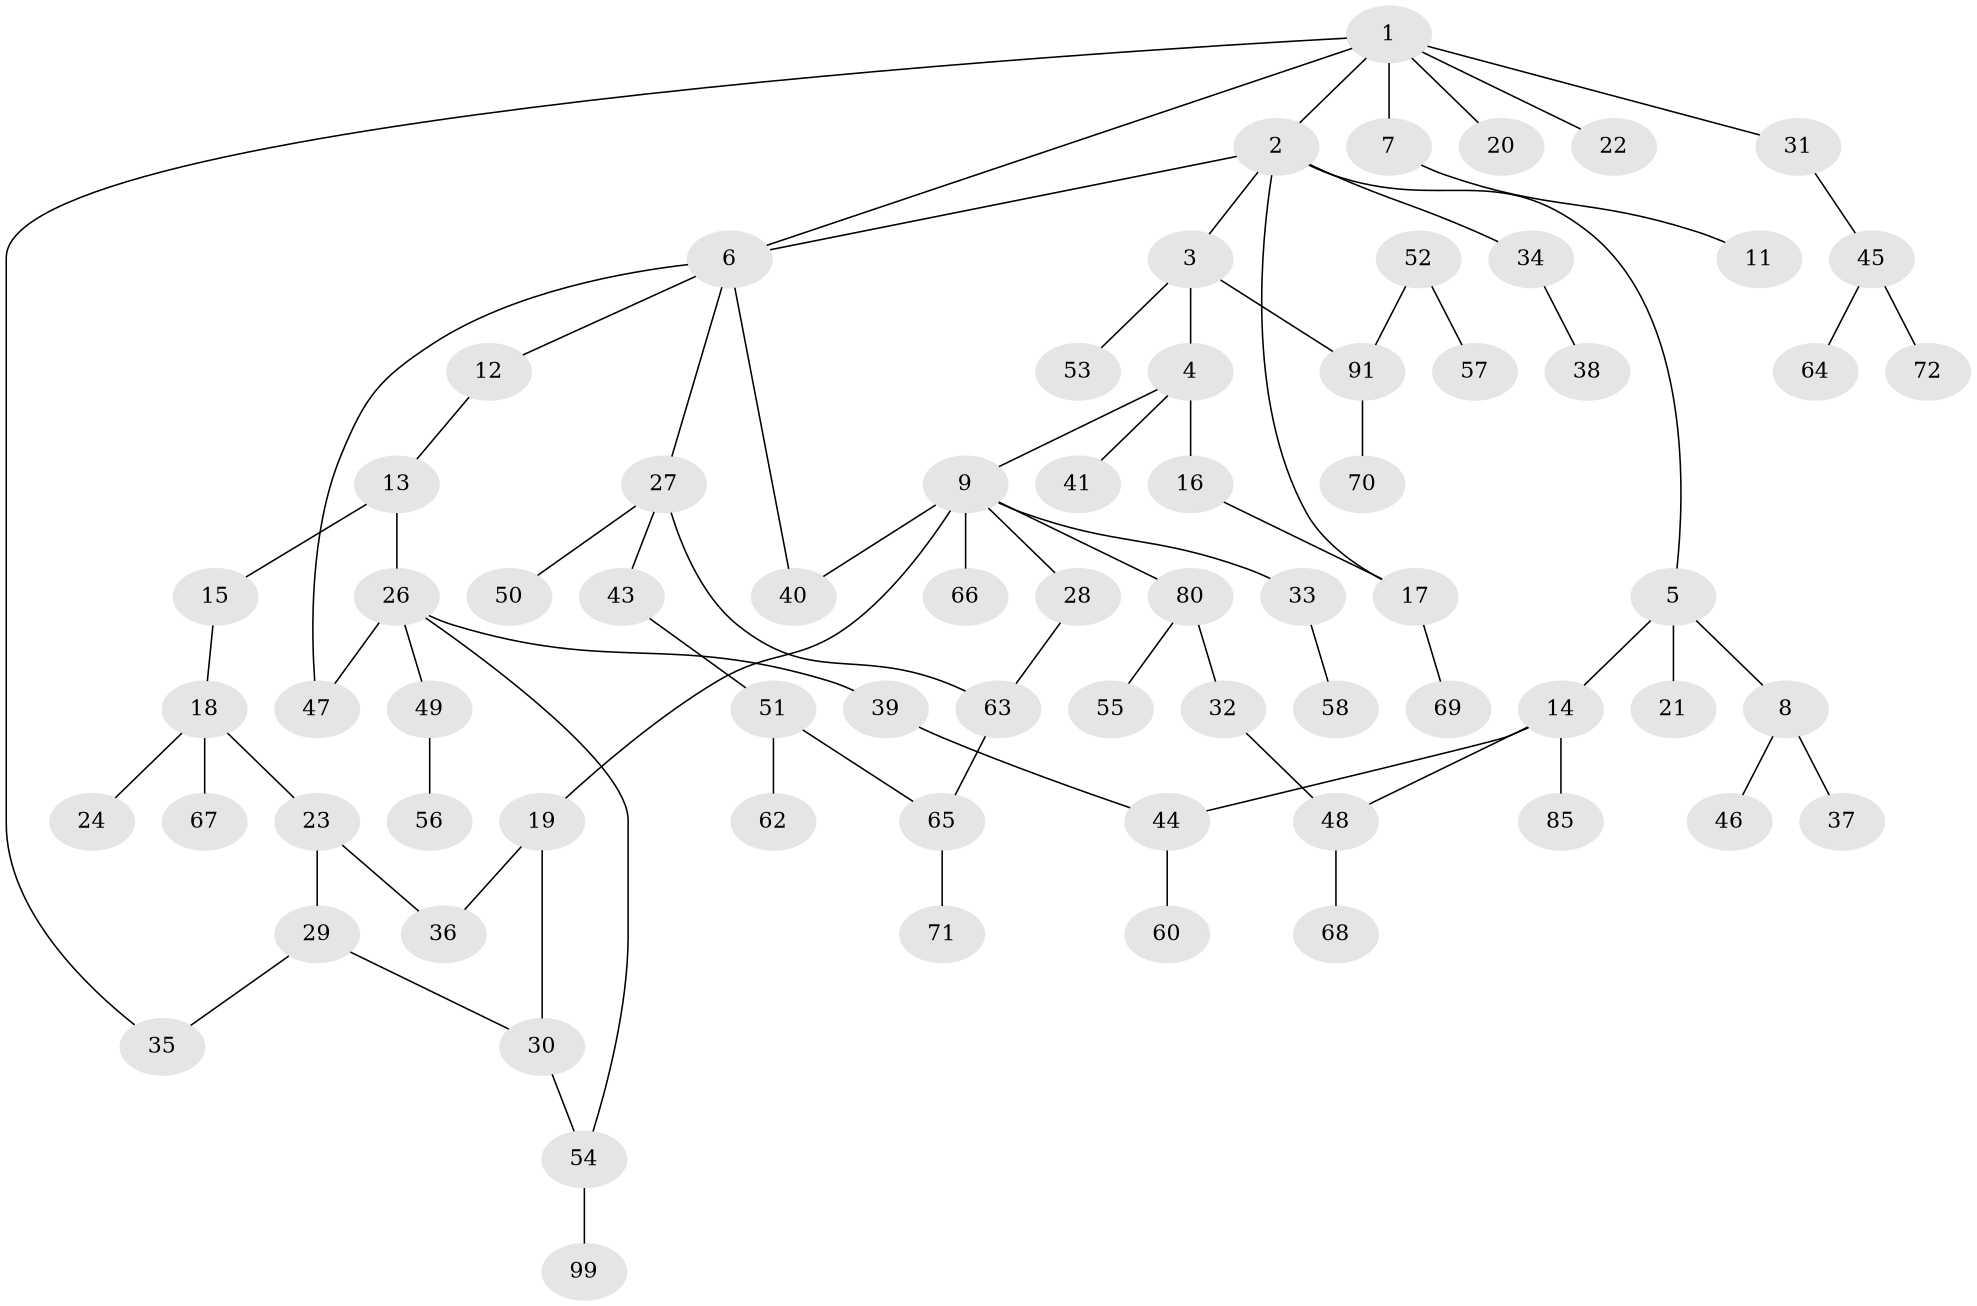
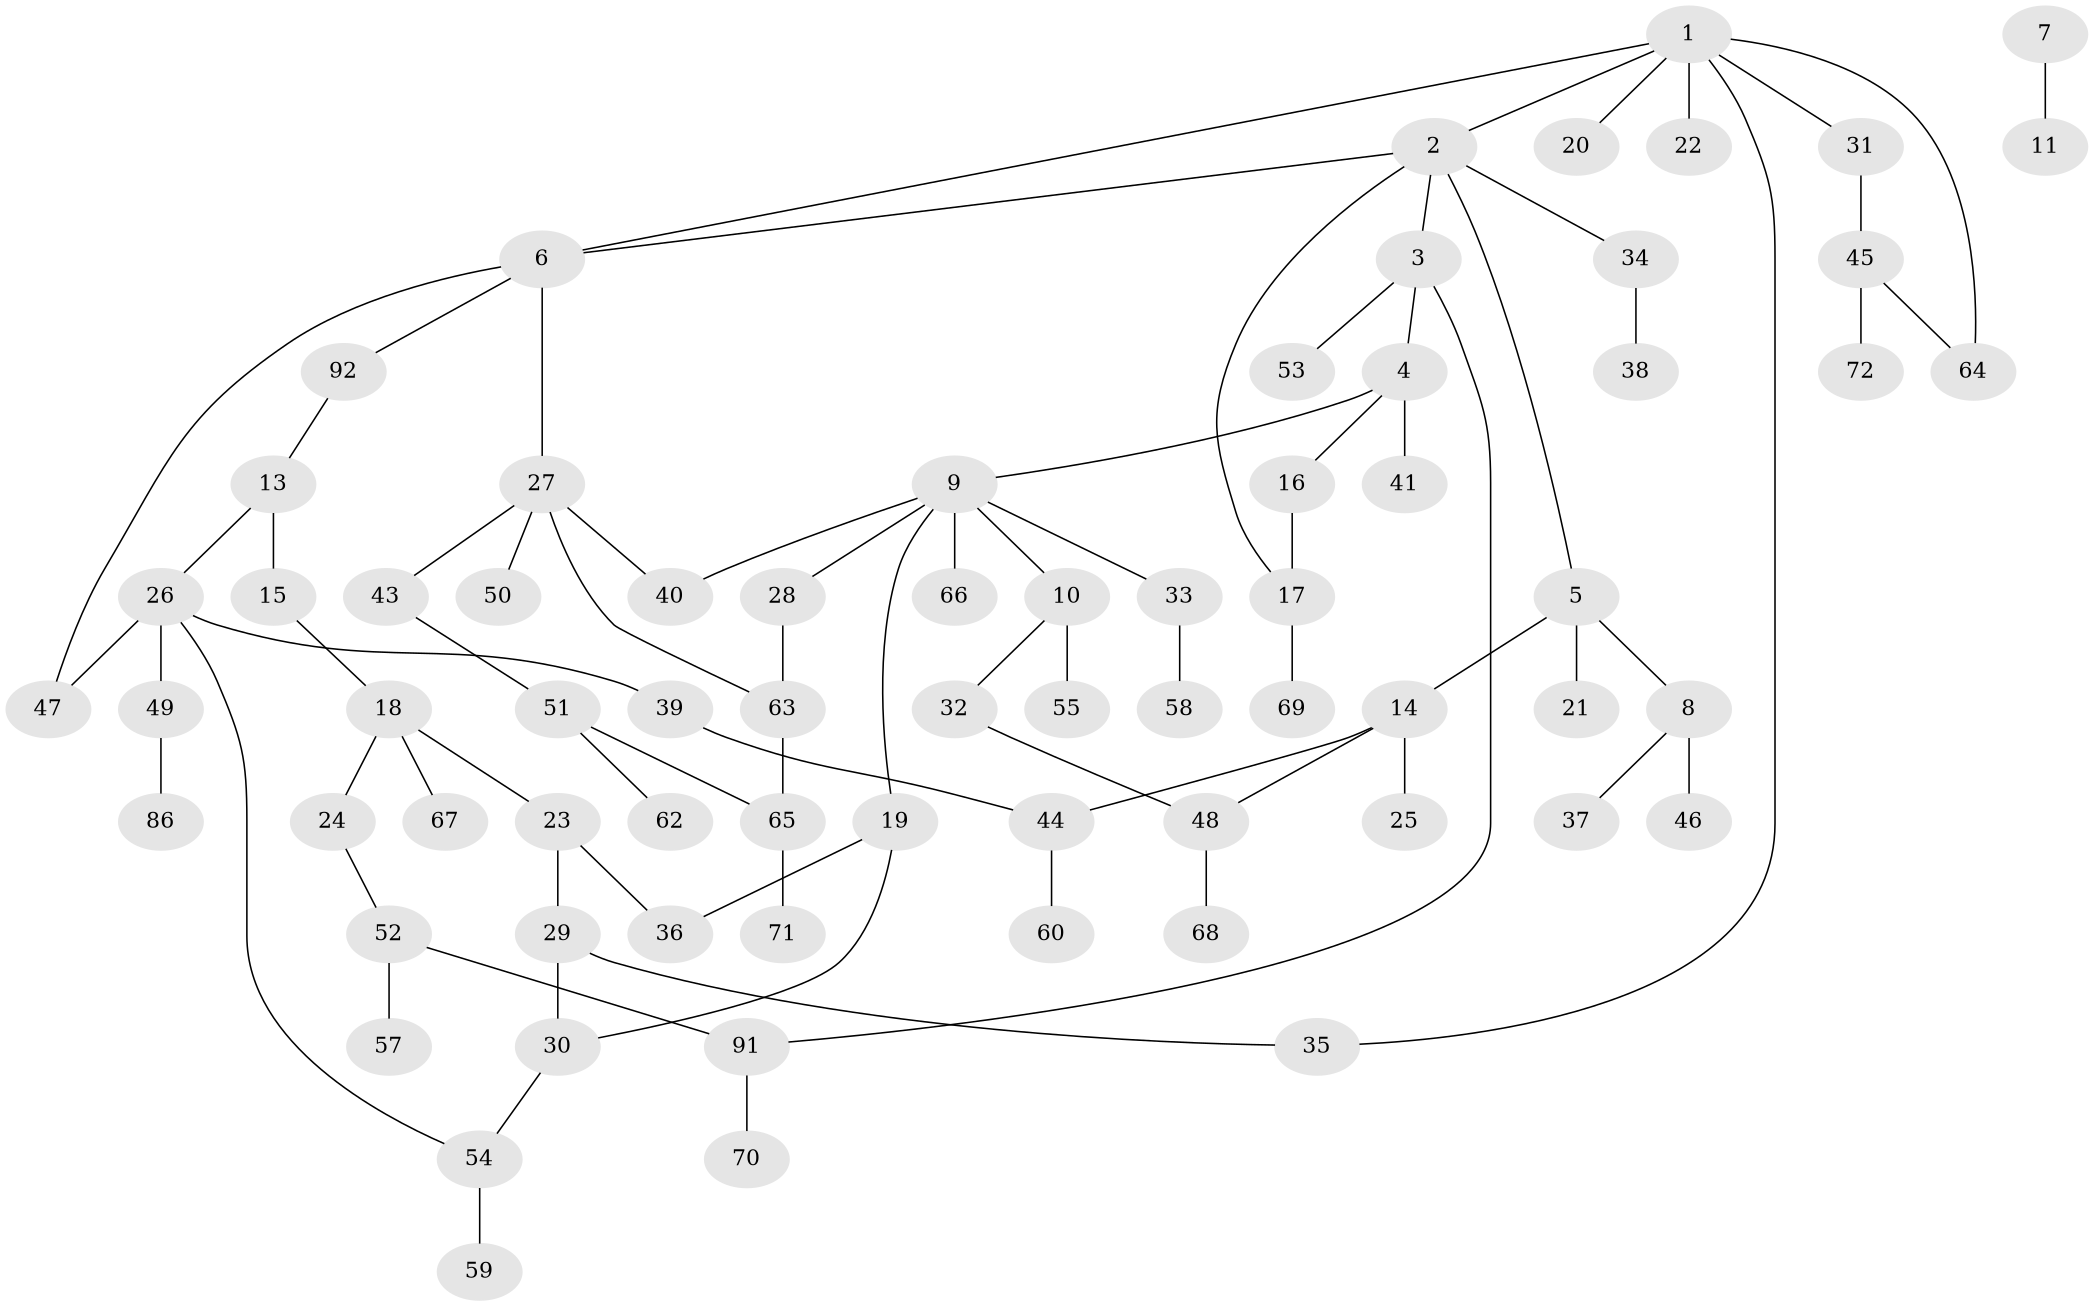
(1389, 91) -> (1926, 131)
(489, 372) -> (344, 372)
(762, 428) -> (606, 541)
(1191, 597) -> (1067, 597)
(430, 822) -> (161, 822)
(1561, 822) -> (1405, 822)
none -> (361, 878)
(584, 1272) -> (480, 1272)
